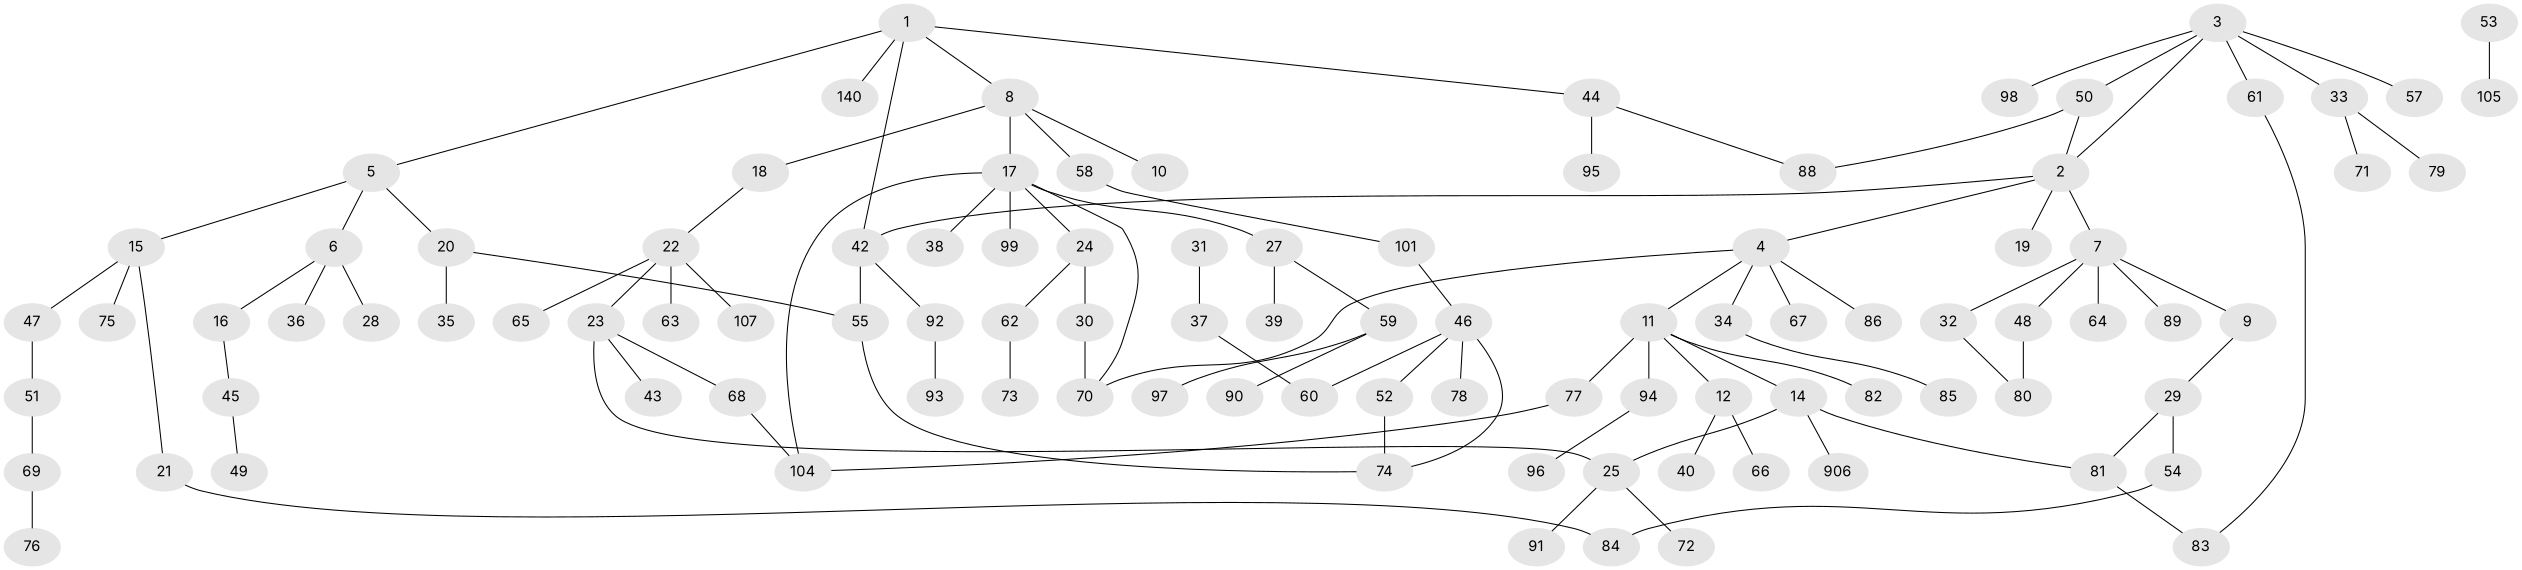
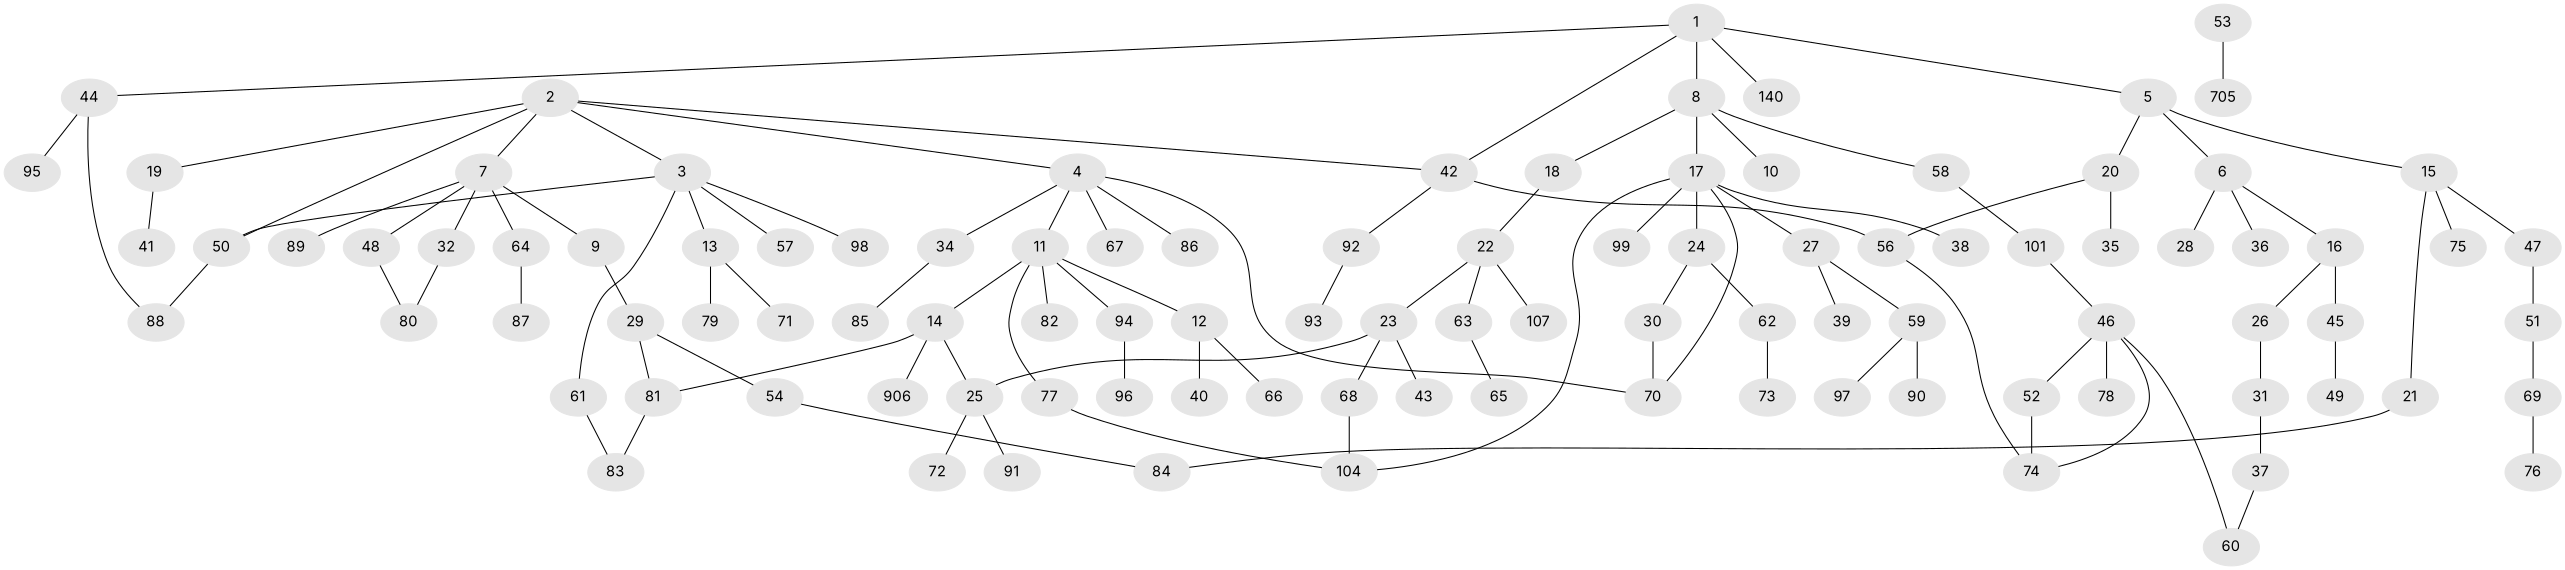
(2340, 98) -> (711, 248)
(2489, 98) -> (2223, 98)
none -> (147, 248)
(596, 285) -> (1481, 360)
none -> (521, 322)
(860, 322) -> (1886, 248)
none -> (2261, 322)
